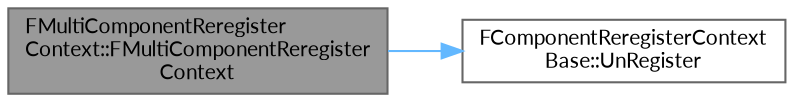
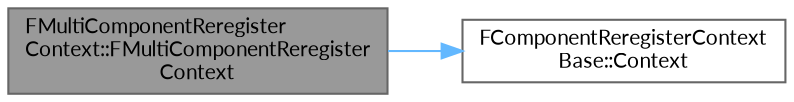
(624, 51) -> (624, 51)
